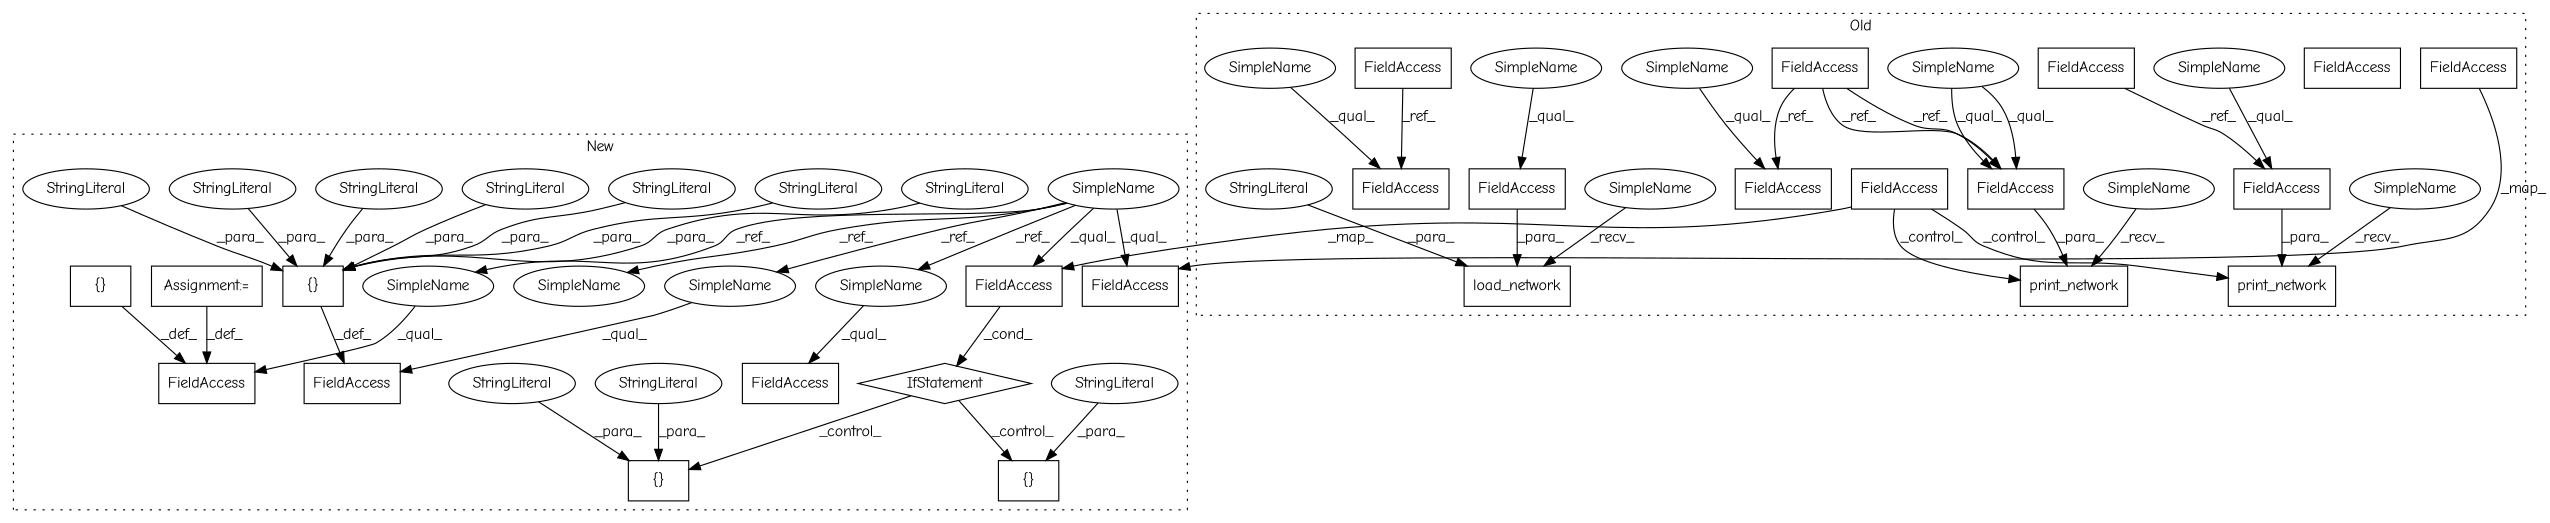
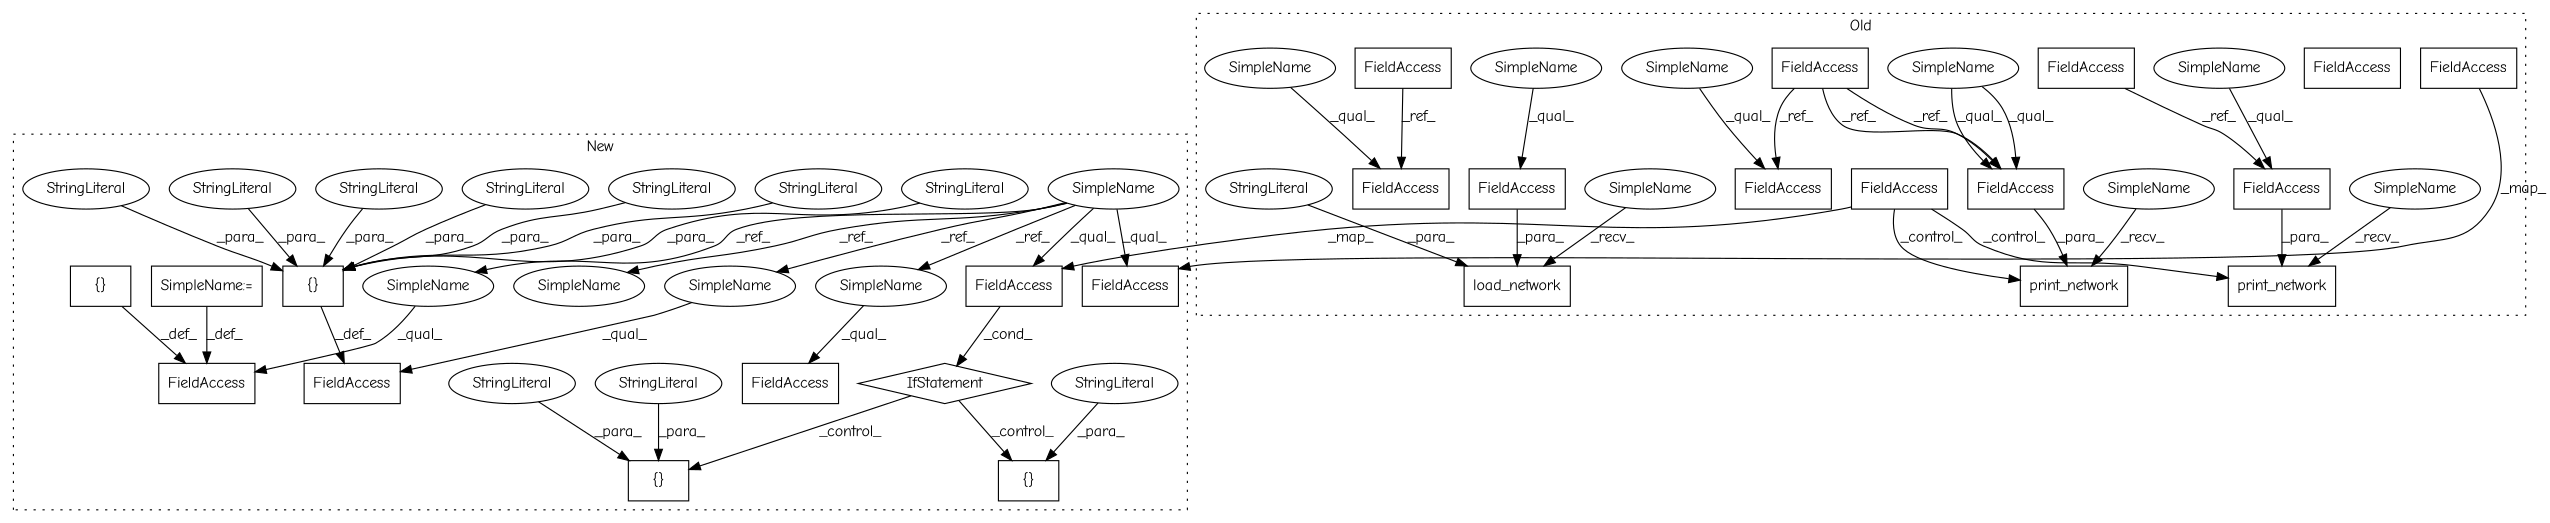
(207, 286) -> (207, 286)
